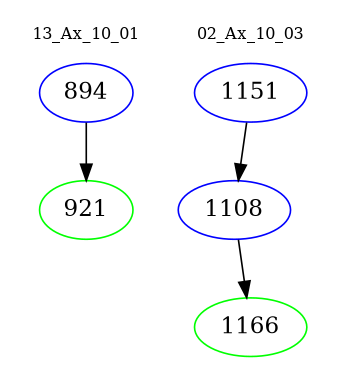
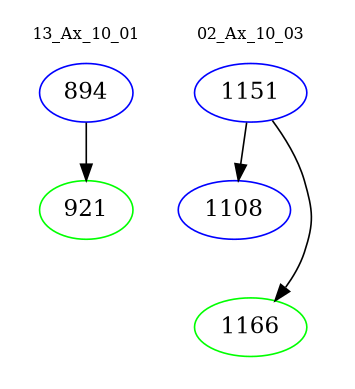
(241, 261) -> (310, 202)
